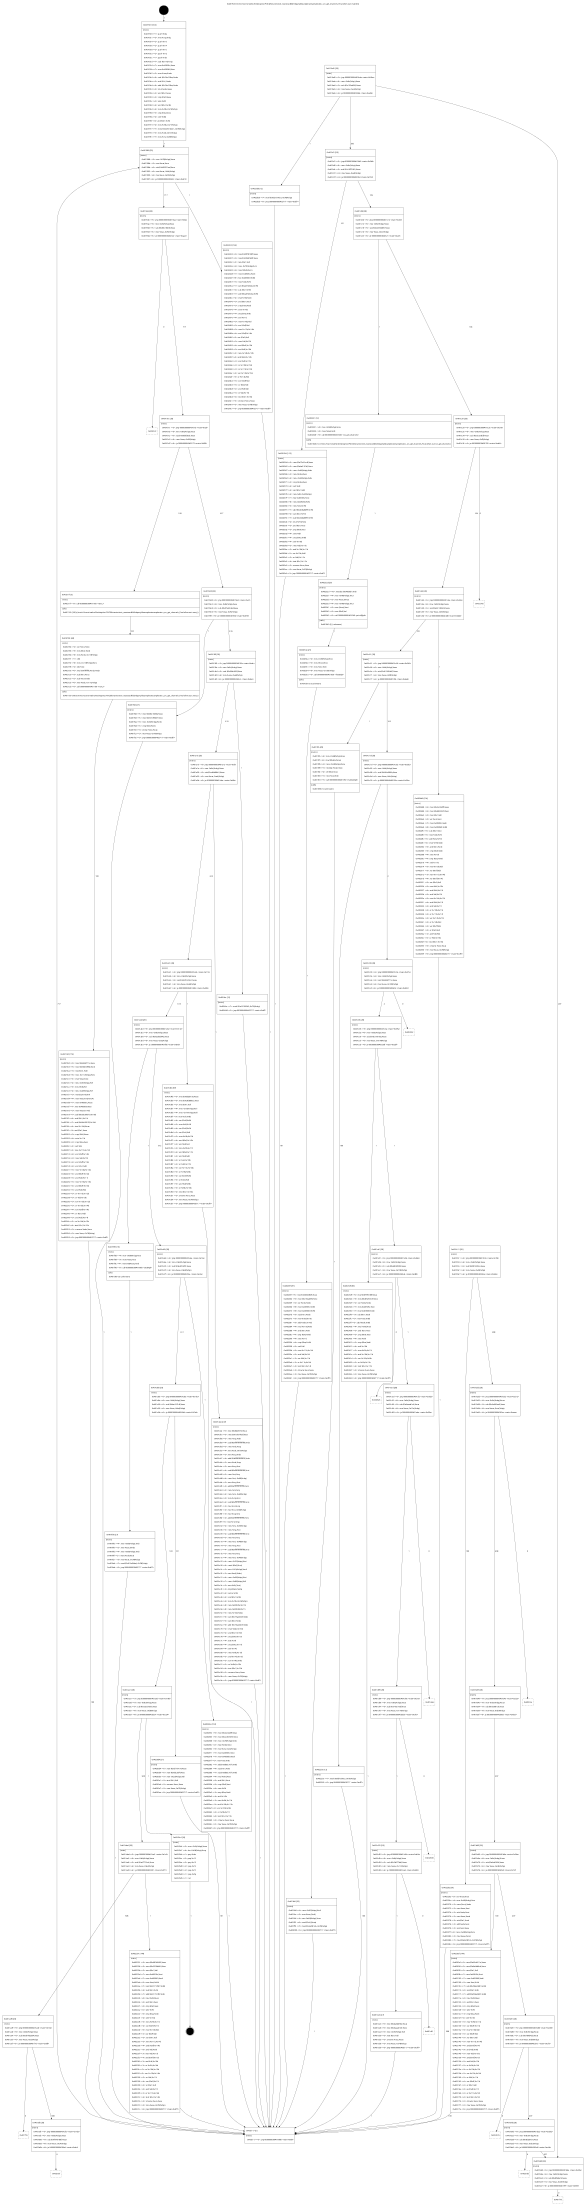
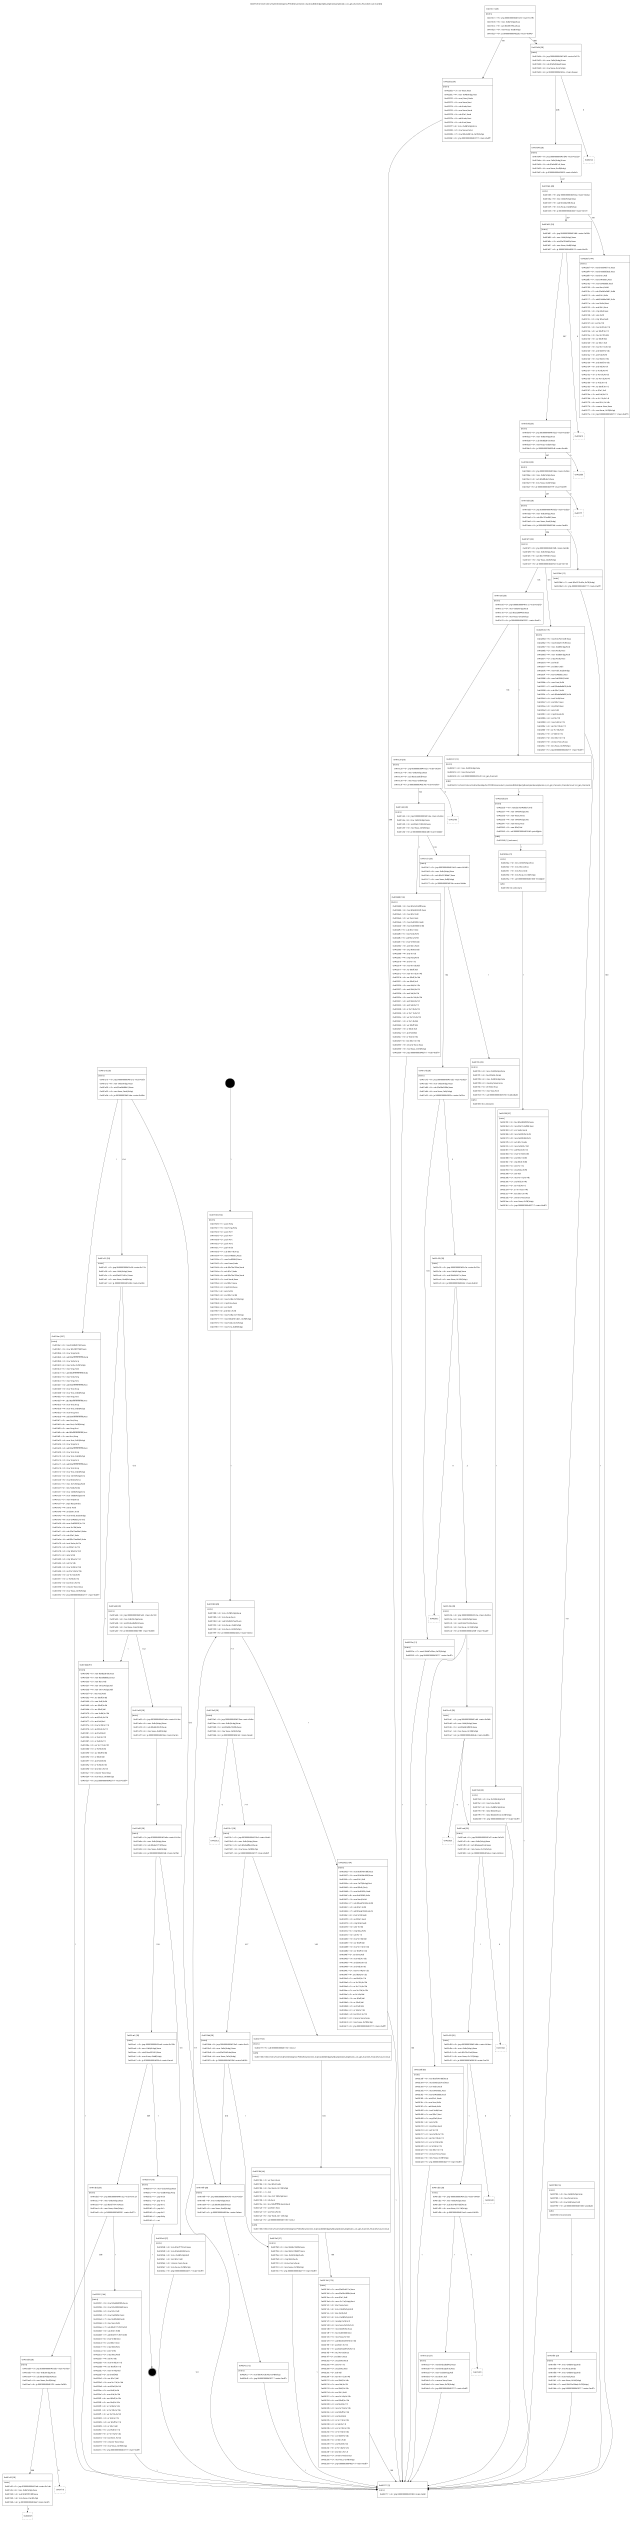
(222, 717) -> (188, 1637)
(558, 1058) -> (545, 493)
(130, 1144) -> (125, 1647)
(226, 1776) -> none
